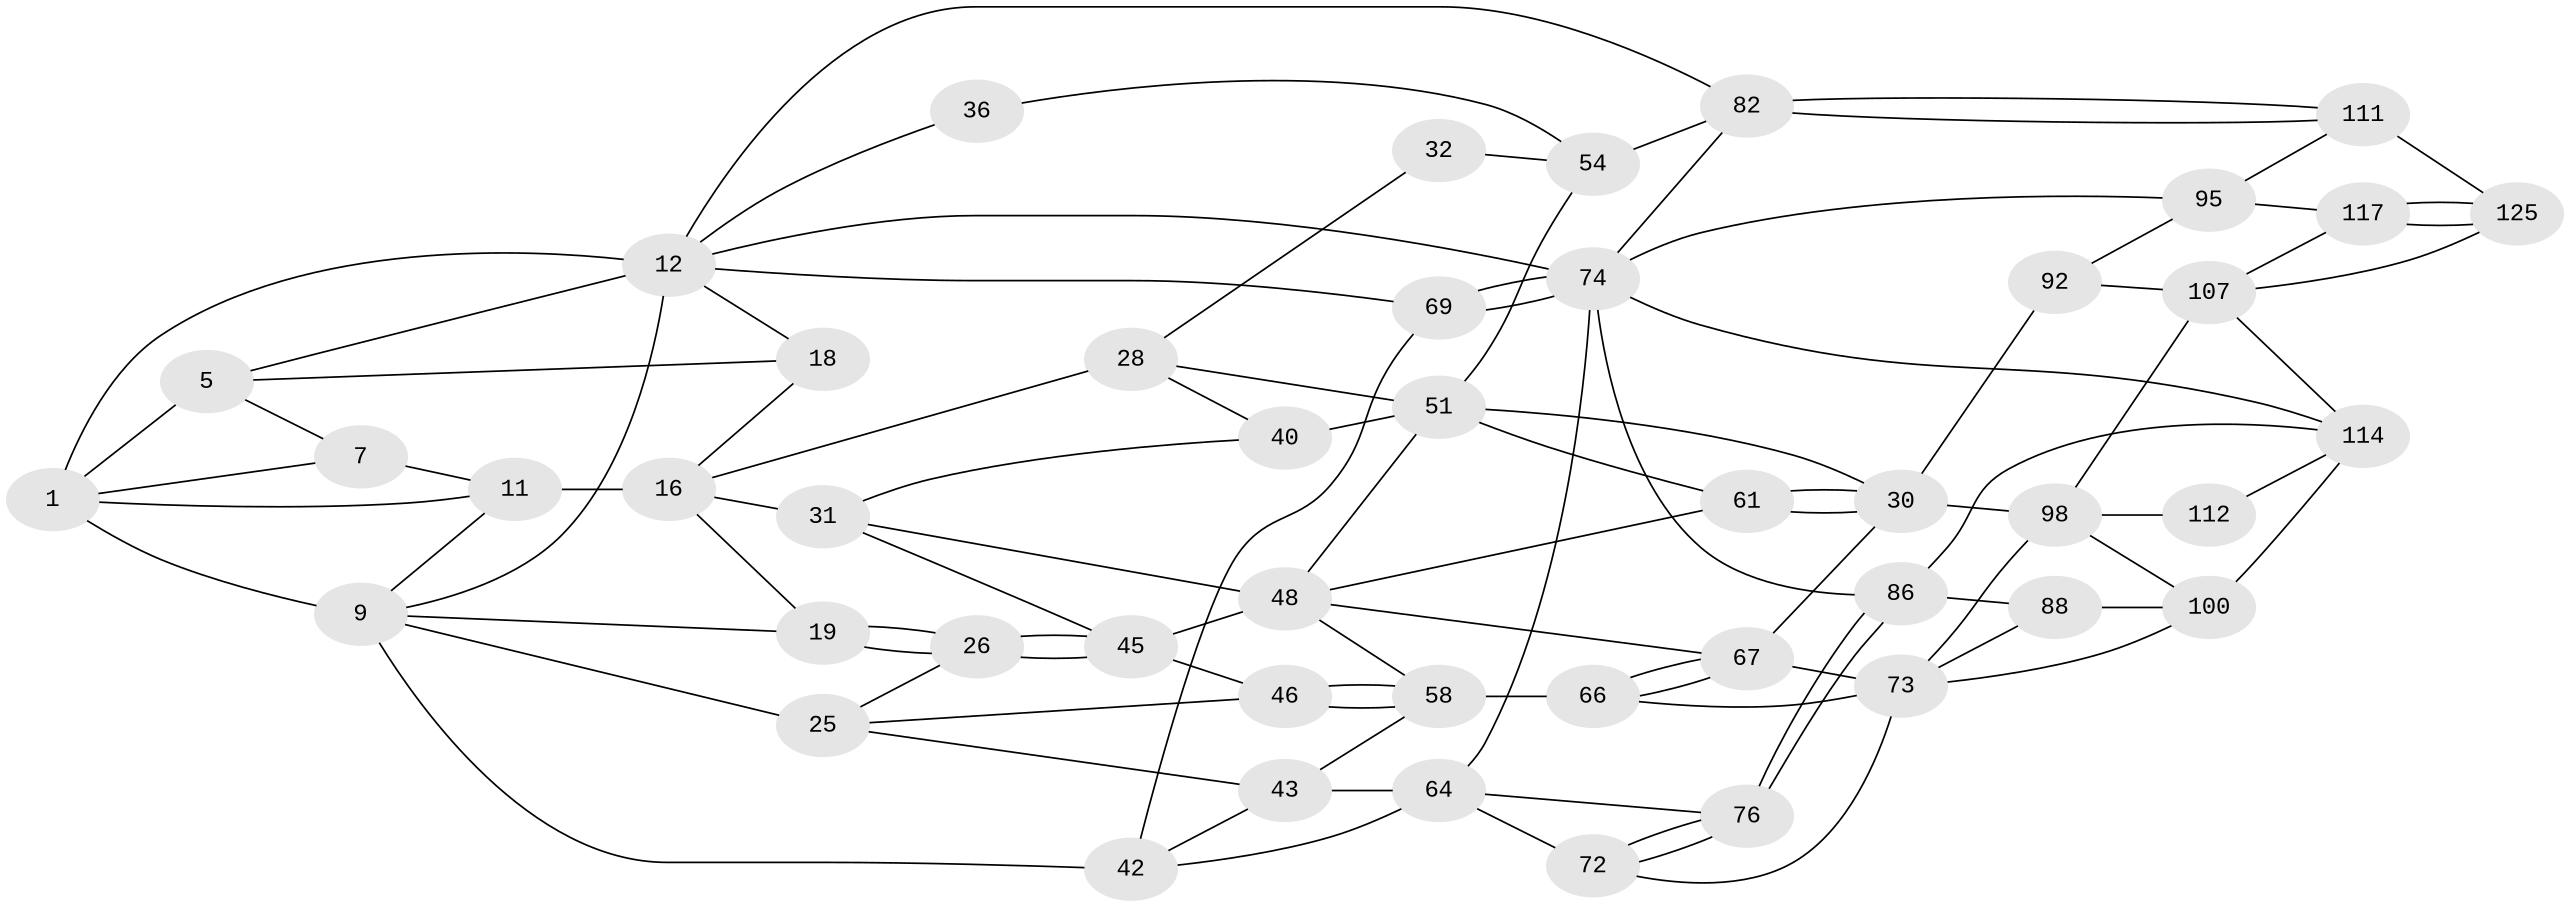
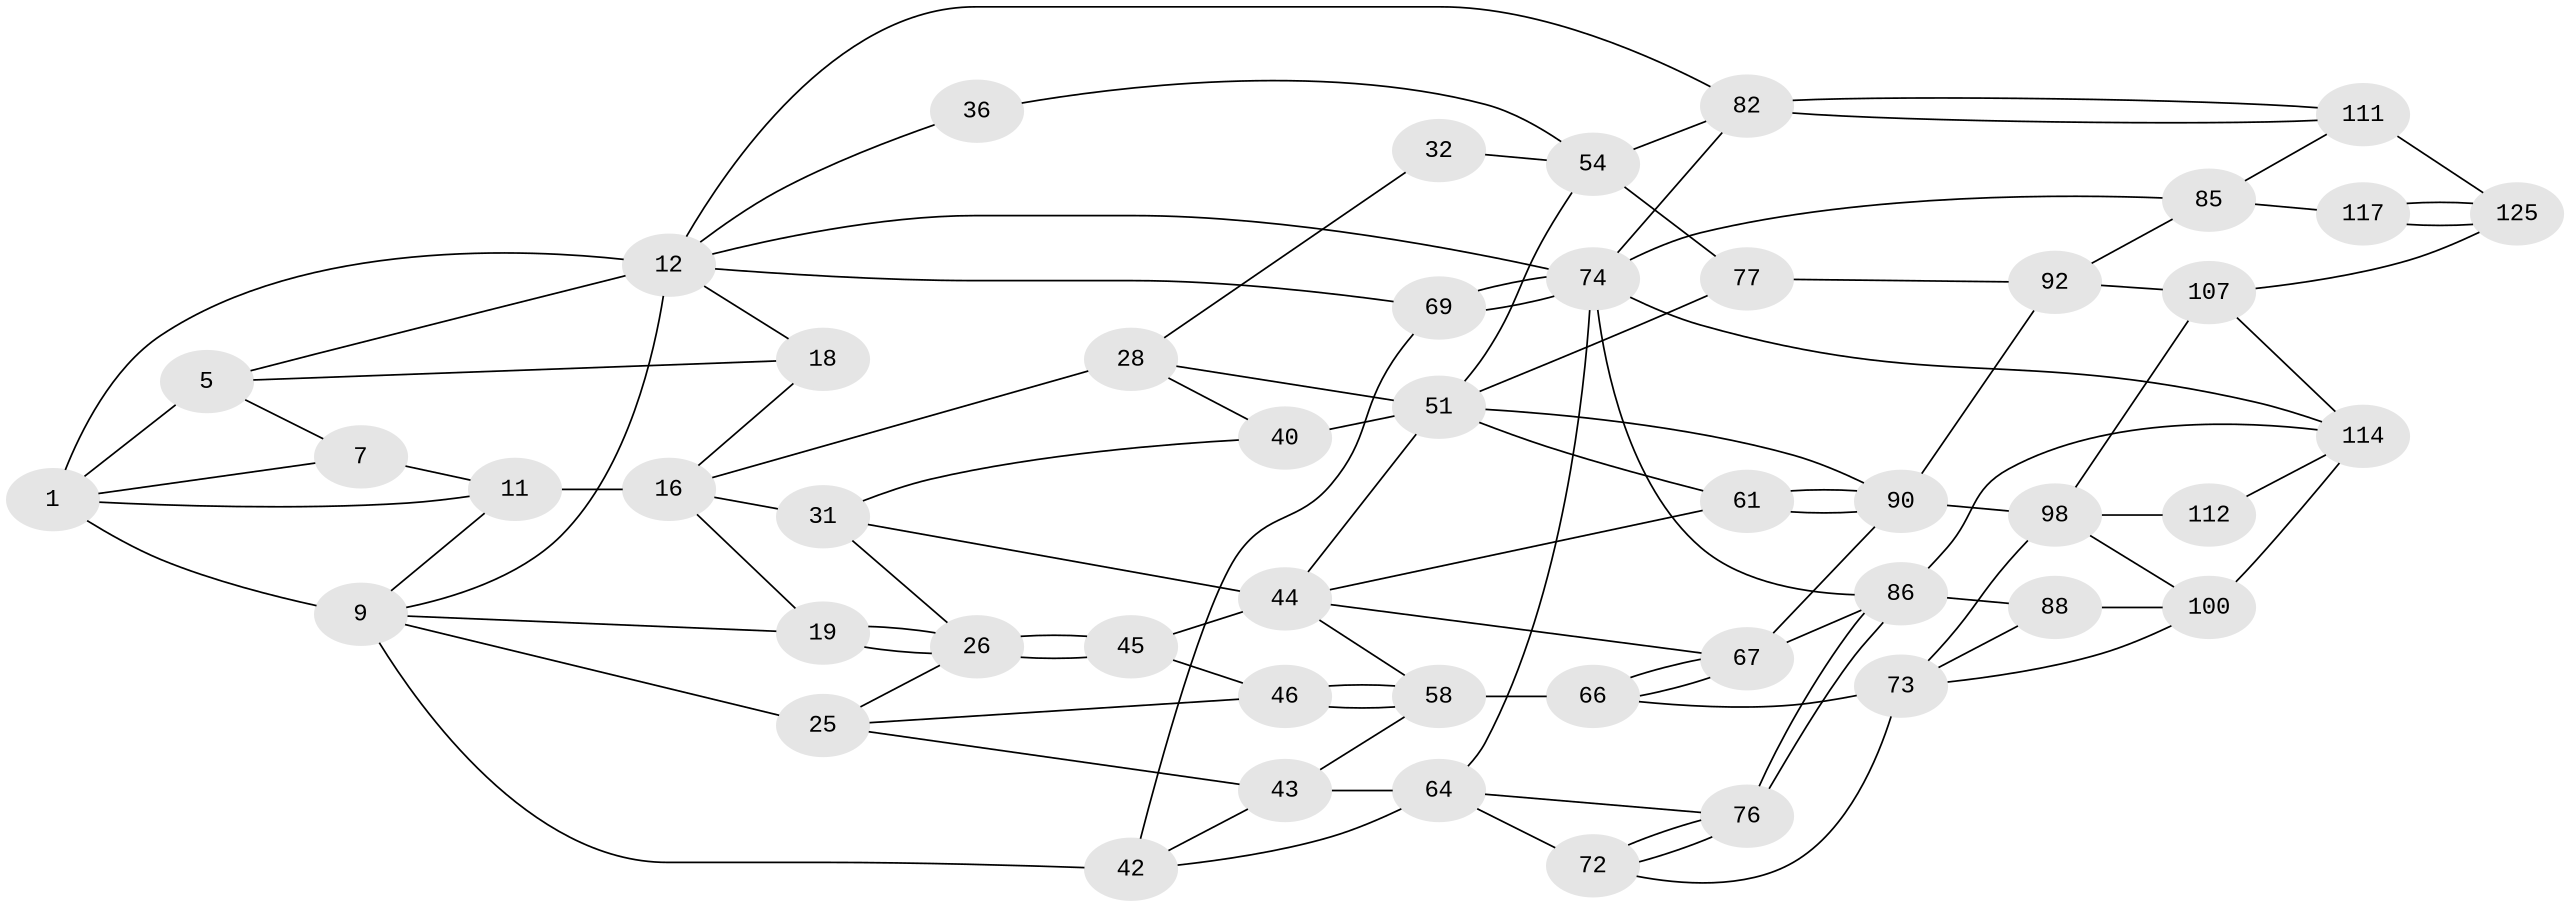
(2209, 200) -> (2209, 200)
(2286, 253) -> none
none -> (1747, 279)
(1901, 501) -> (1901, 501)
(977, 581) -> (900, 582)
(1285, 599) -> (1285, 599)
(1810, 670) -> (1824, 626)
